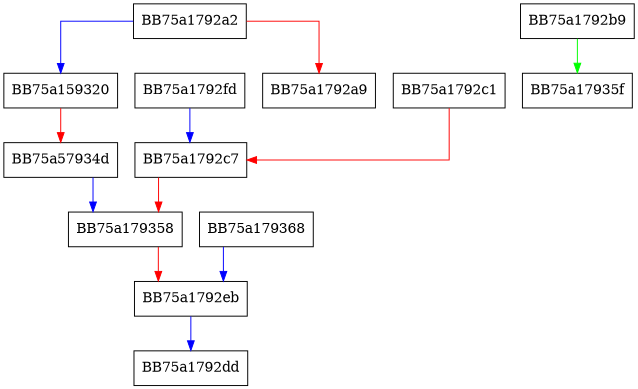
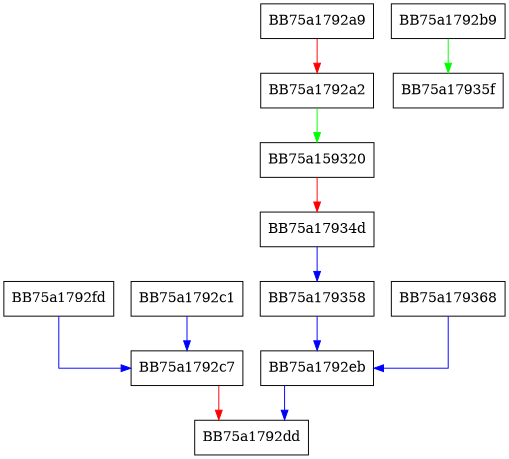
(76, 21) -> (317, 120)
(304, 21) -> (317, 51)
(61, 160) -> (317, 229)
(379, 160) -> (187, 329)
(159, 190) -> (219, 398)
(158, 259) -> (317, 329)
